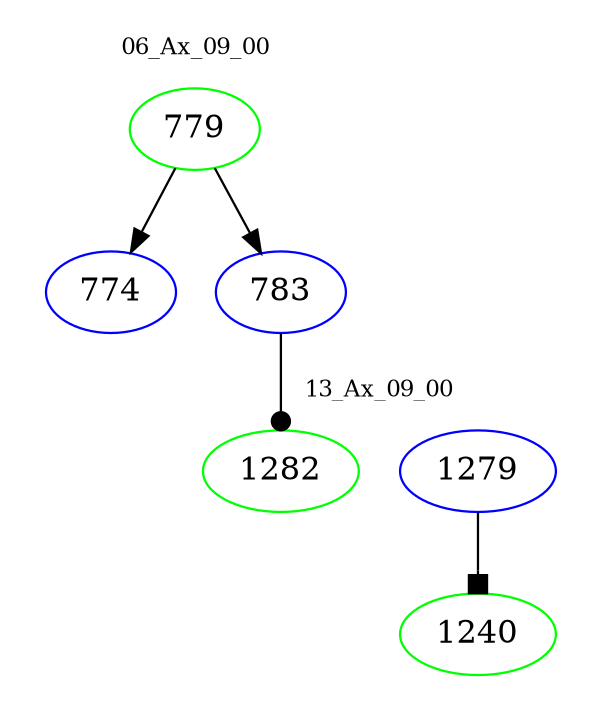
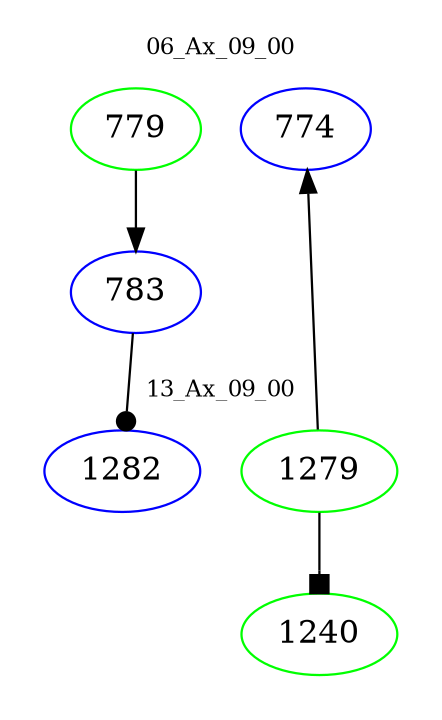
(159, 200) -> (313, 312)
(281, 471) -> (122, 471)
(478, 471) -> (319, 471)
